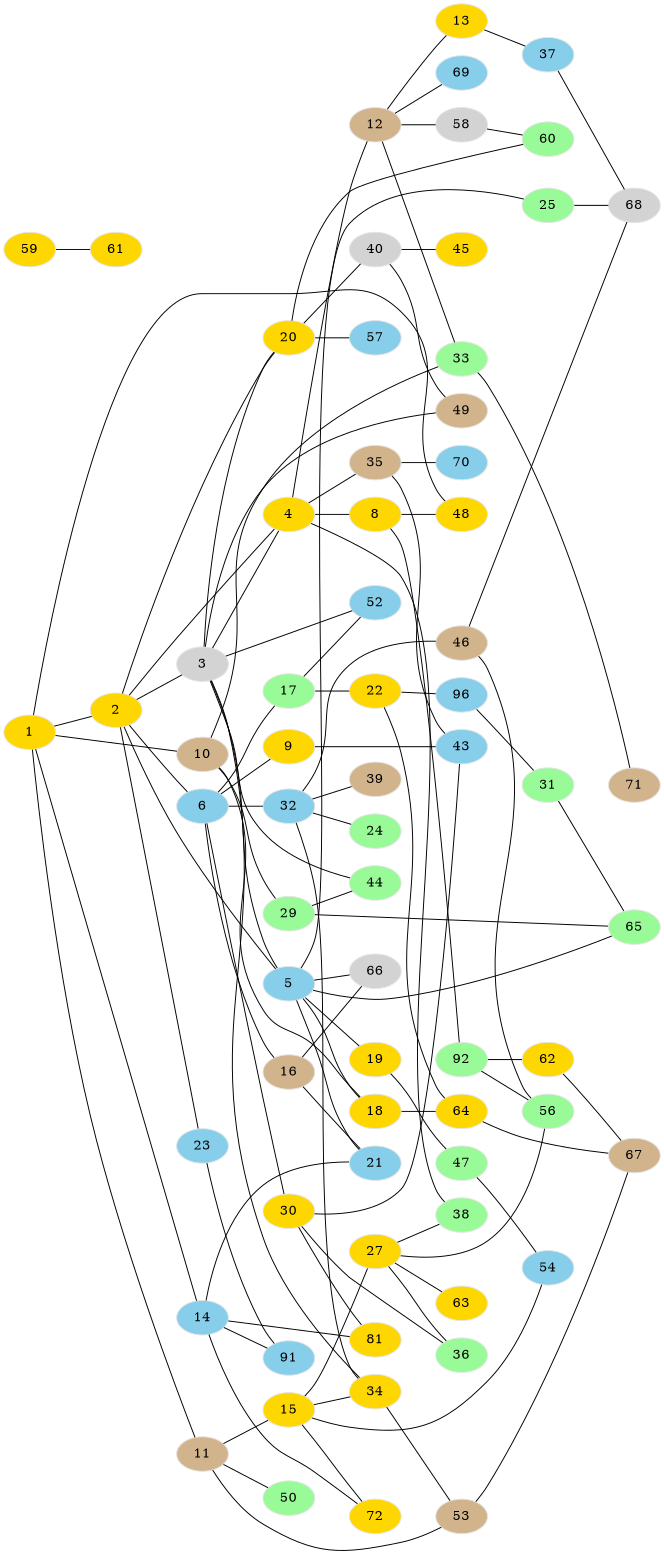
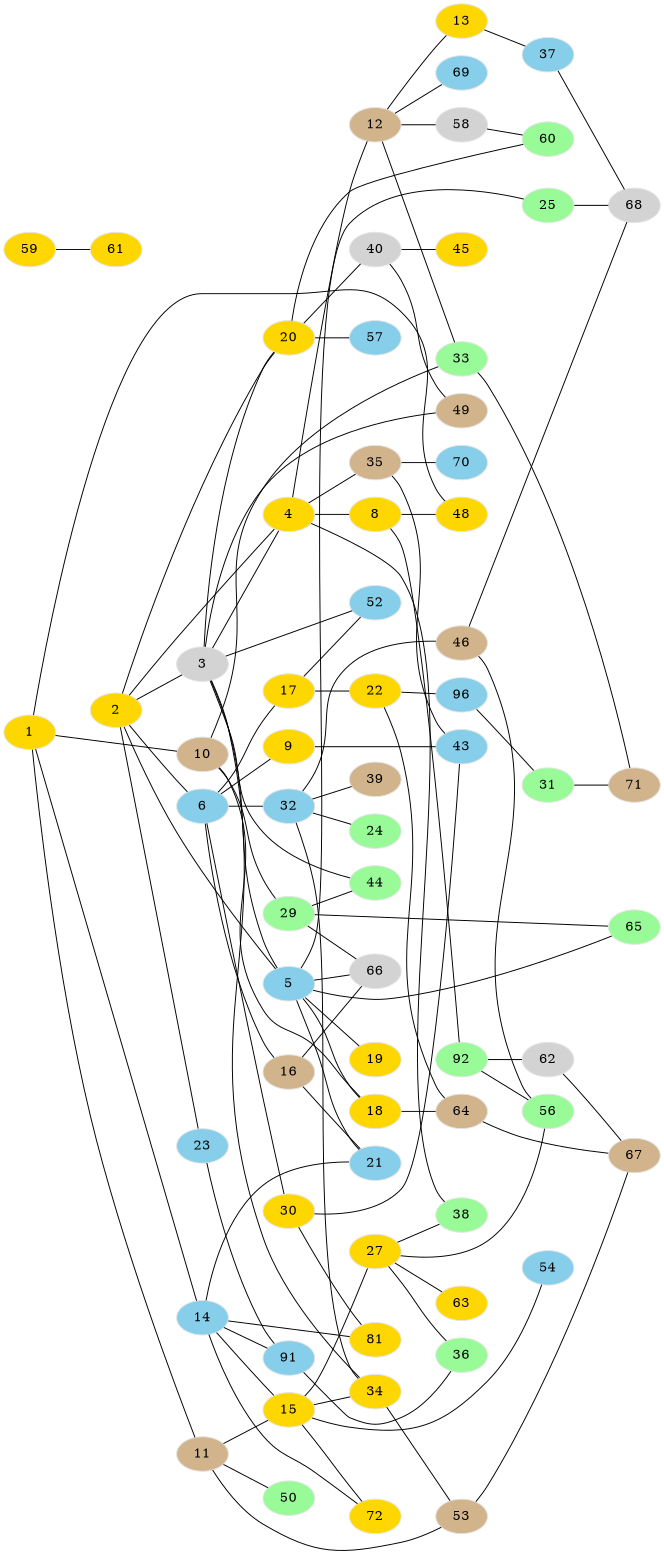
(289, 691) -> (289, 691)
(73, 721) -> none
(591, 856) -> (591, 785)
none -> (332, 943)
(548, 1060) -> (548, 1060)
(462, 1111) -> (462, 1111)
(462, 1163) -> none
(367, 1290) -> (382, 1424)
none -> (245, 1364)
